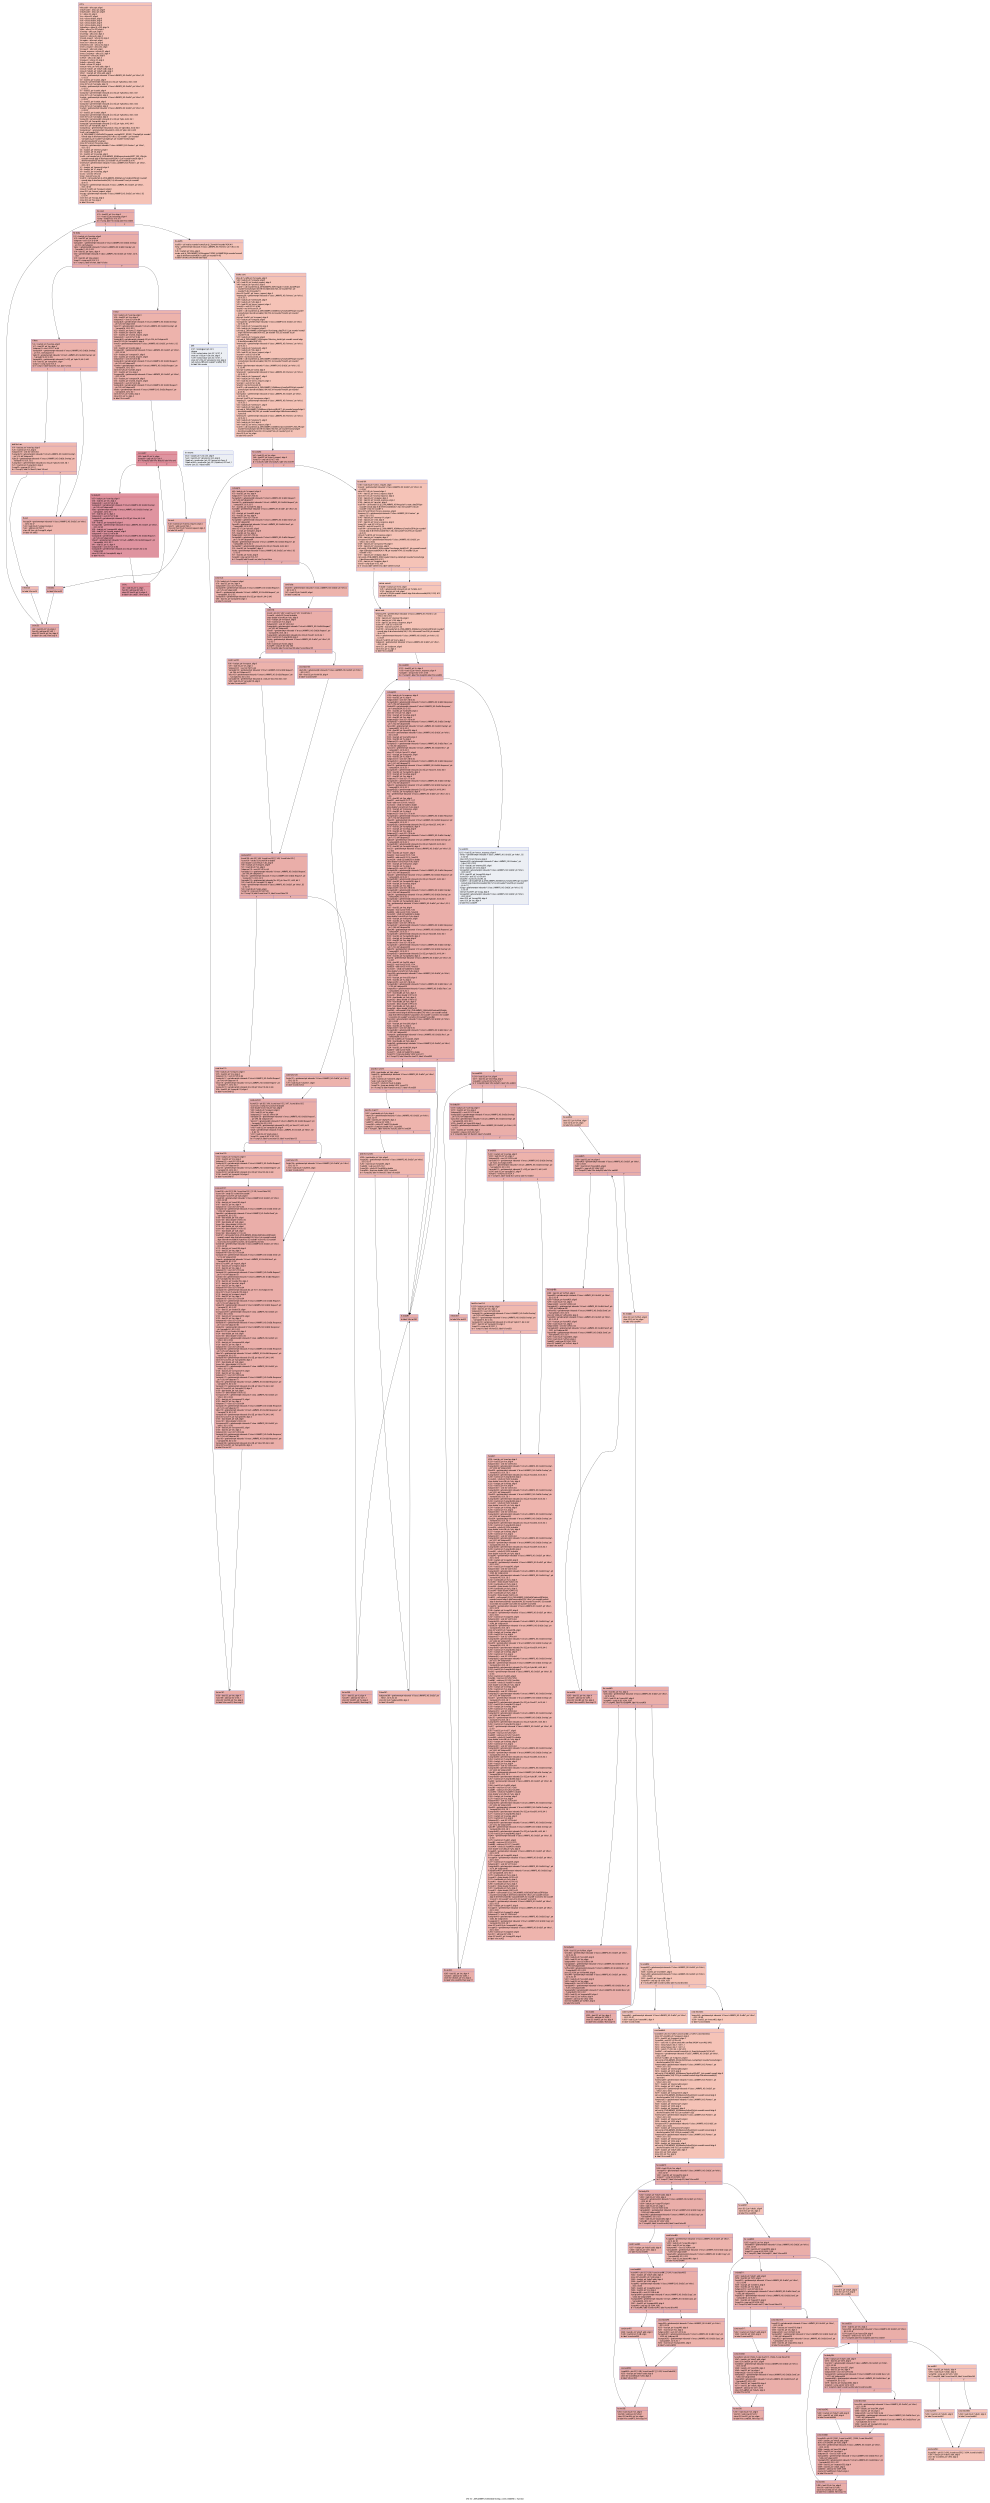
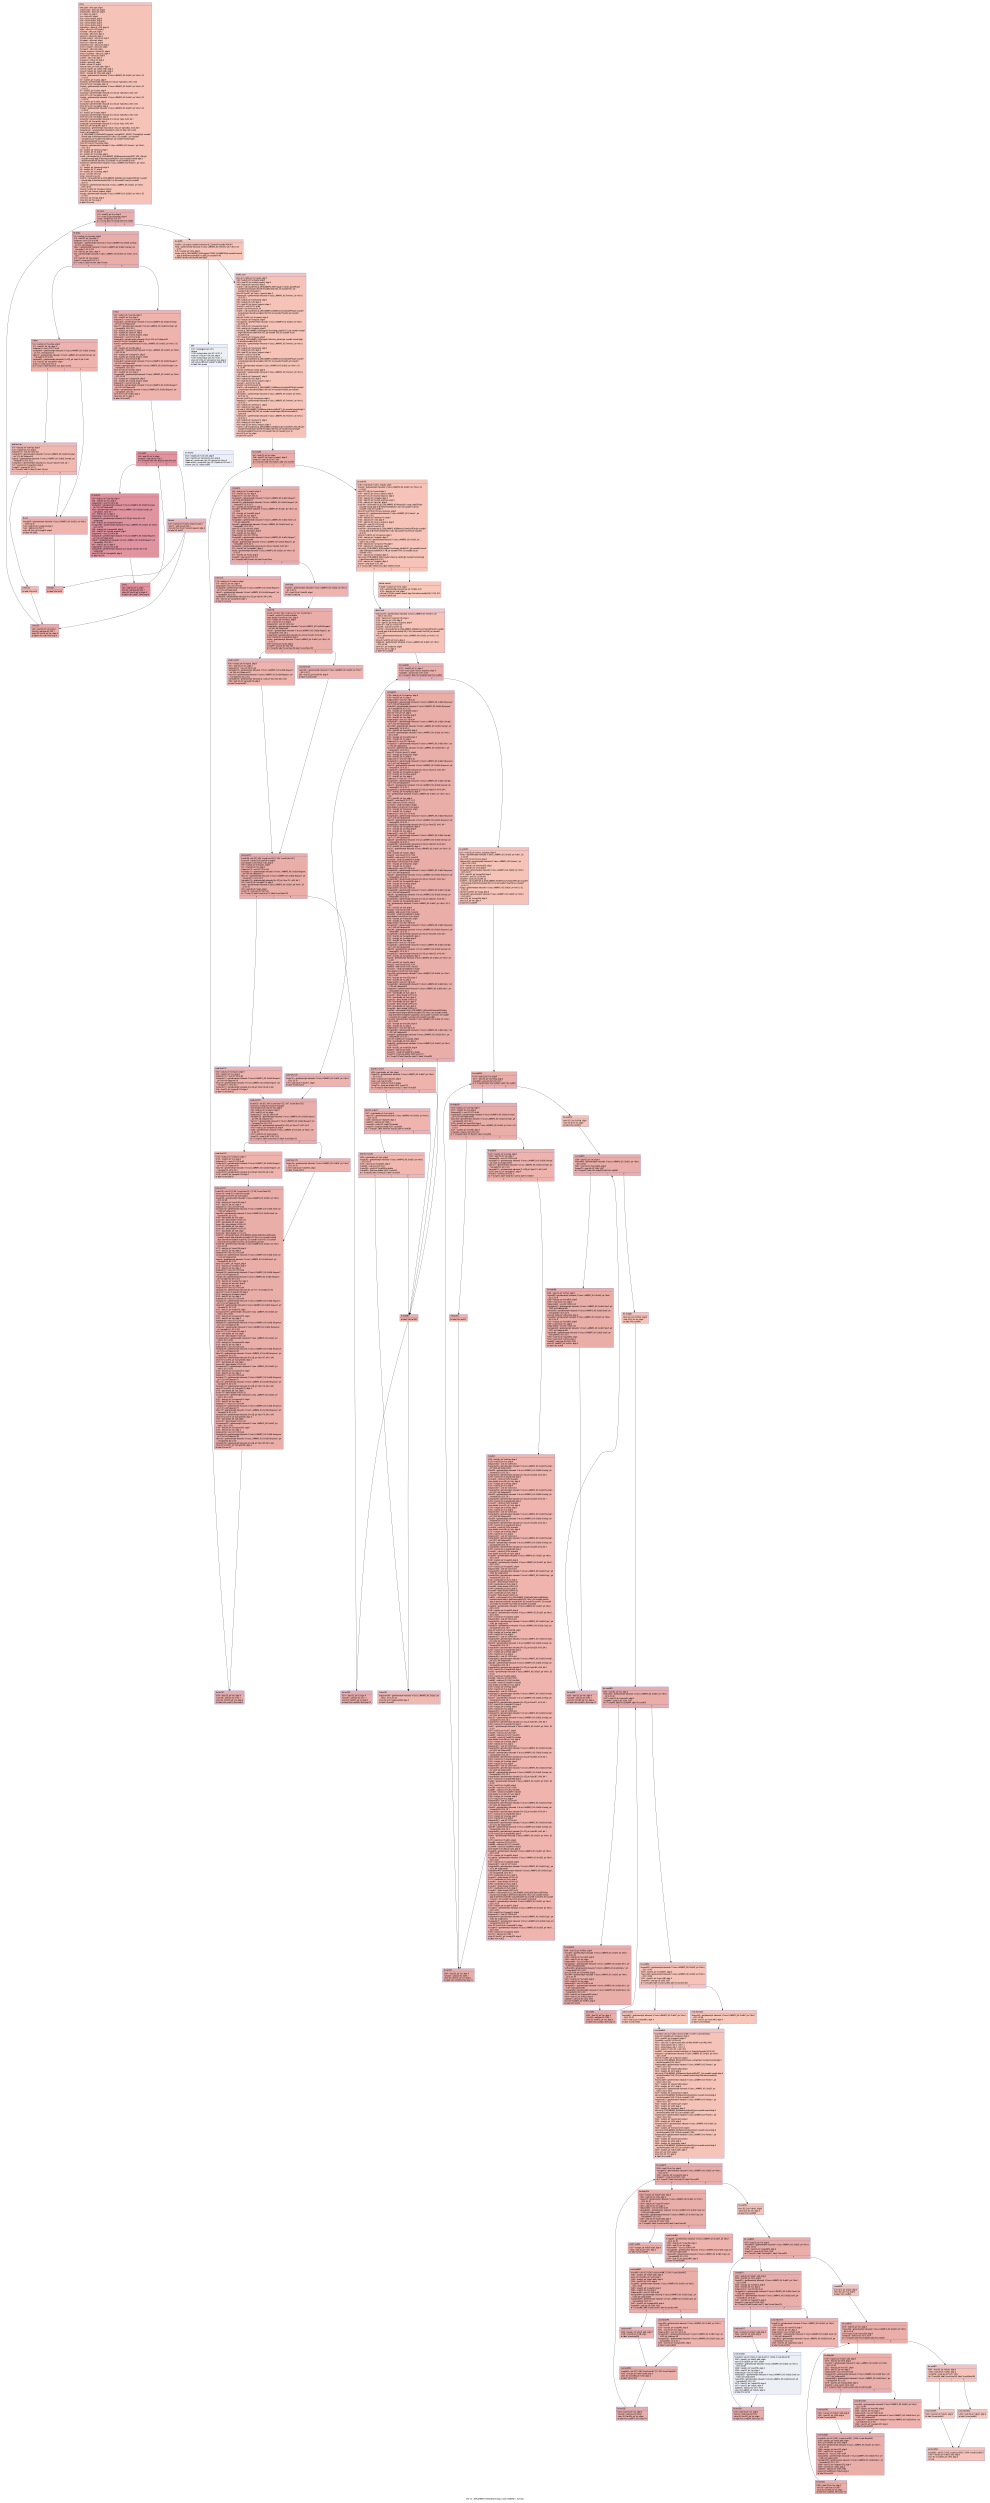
(50, 608) -> (145, 607)
(493, 876) -> (493, 876)
(504, 1318) -> none
(410, 1507) -> (408, 1505)
(767, 2373) -> (767, 2373)
